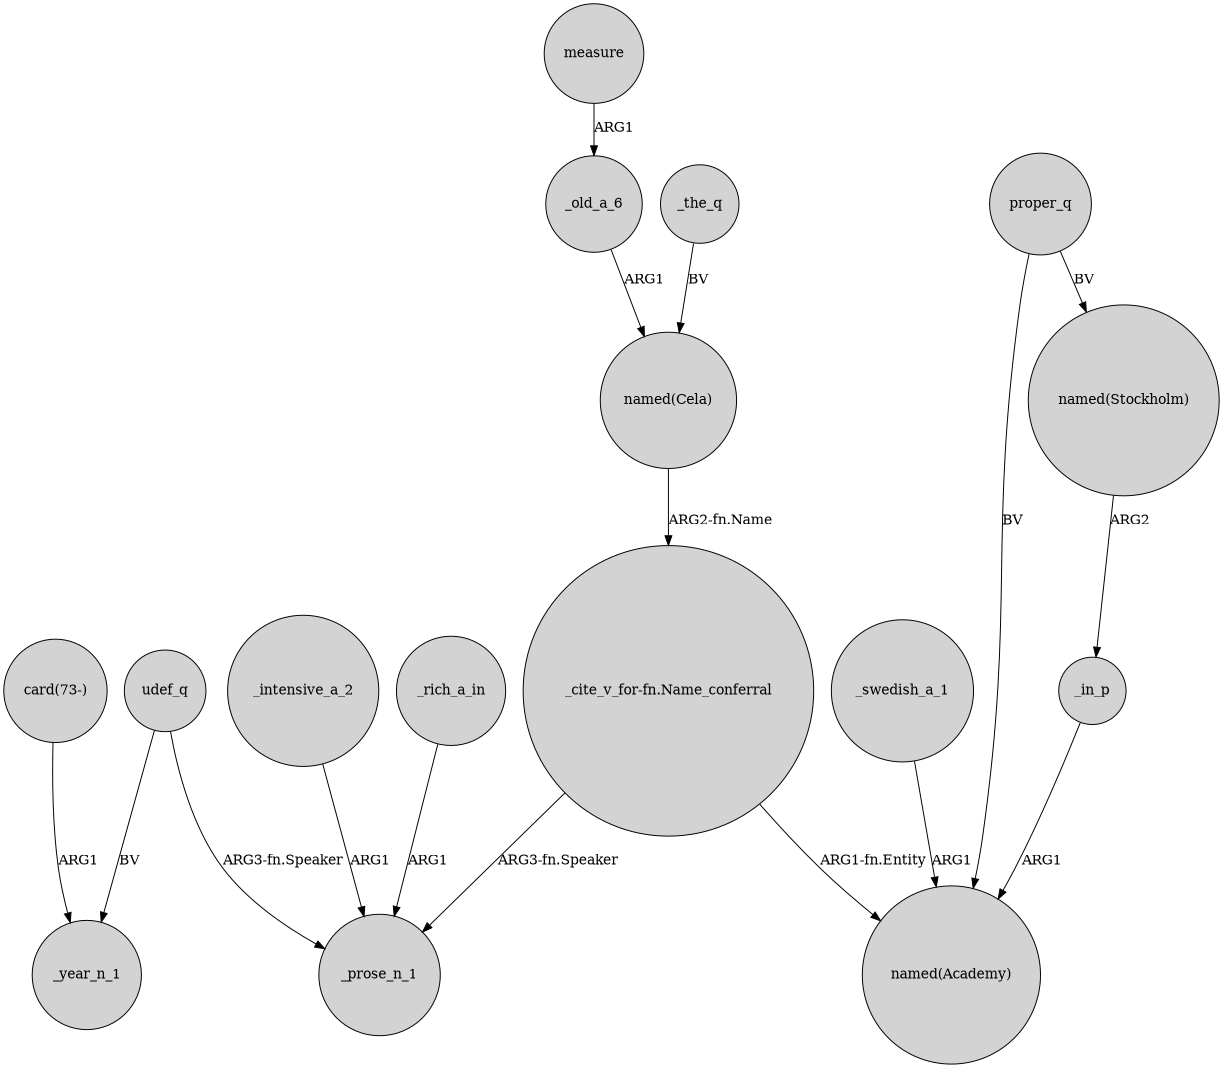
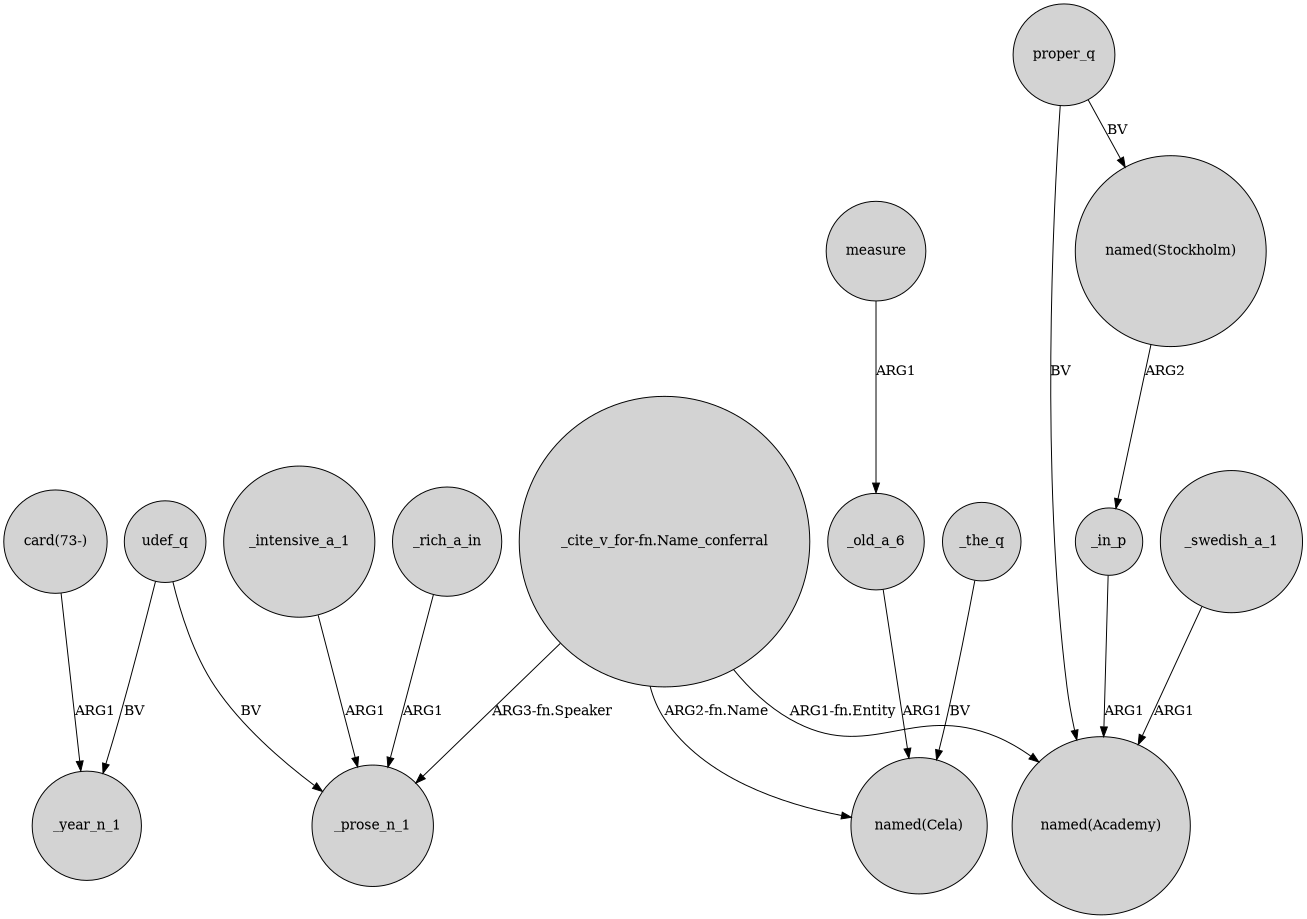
(668, 502) -> (728, 775)
(303, 691) -> (299, 542)
(283, 861) -> (251, 712)
